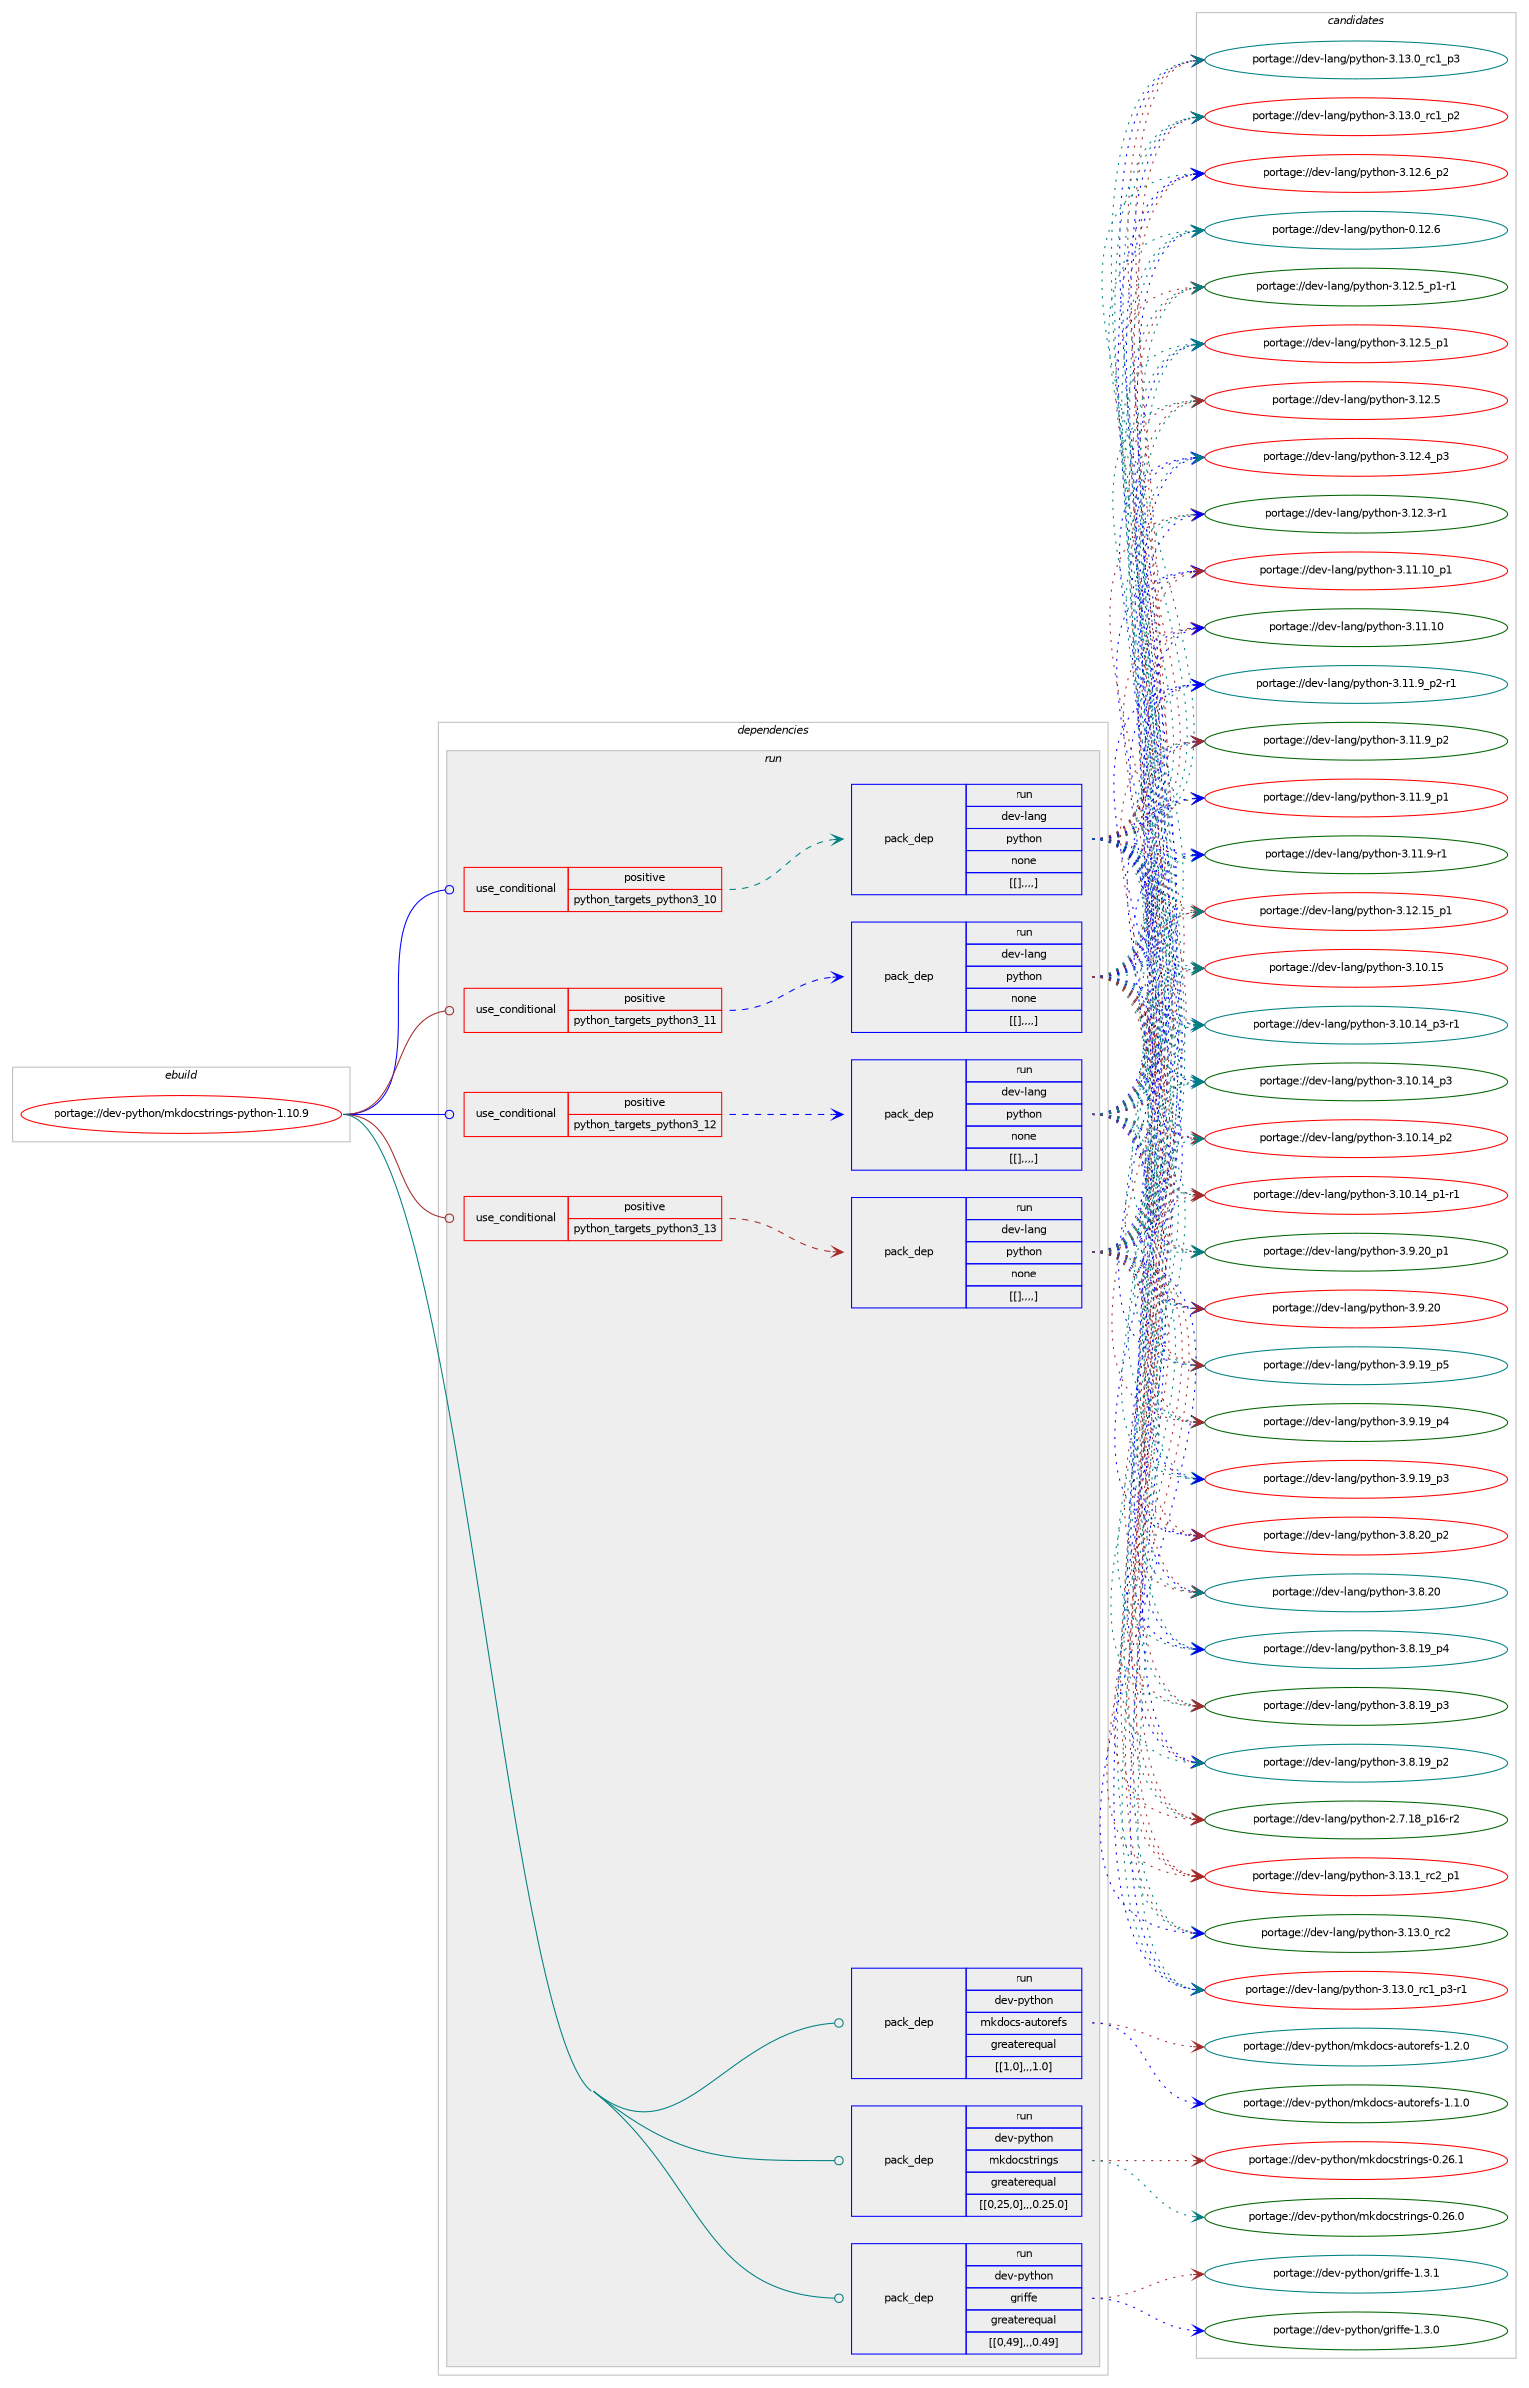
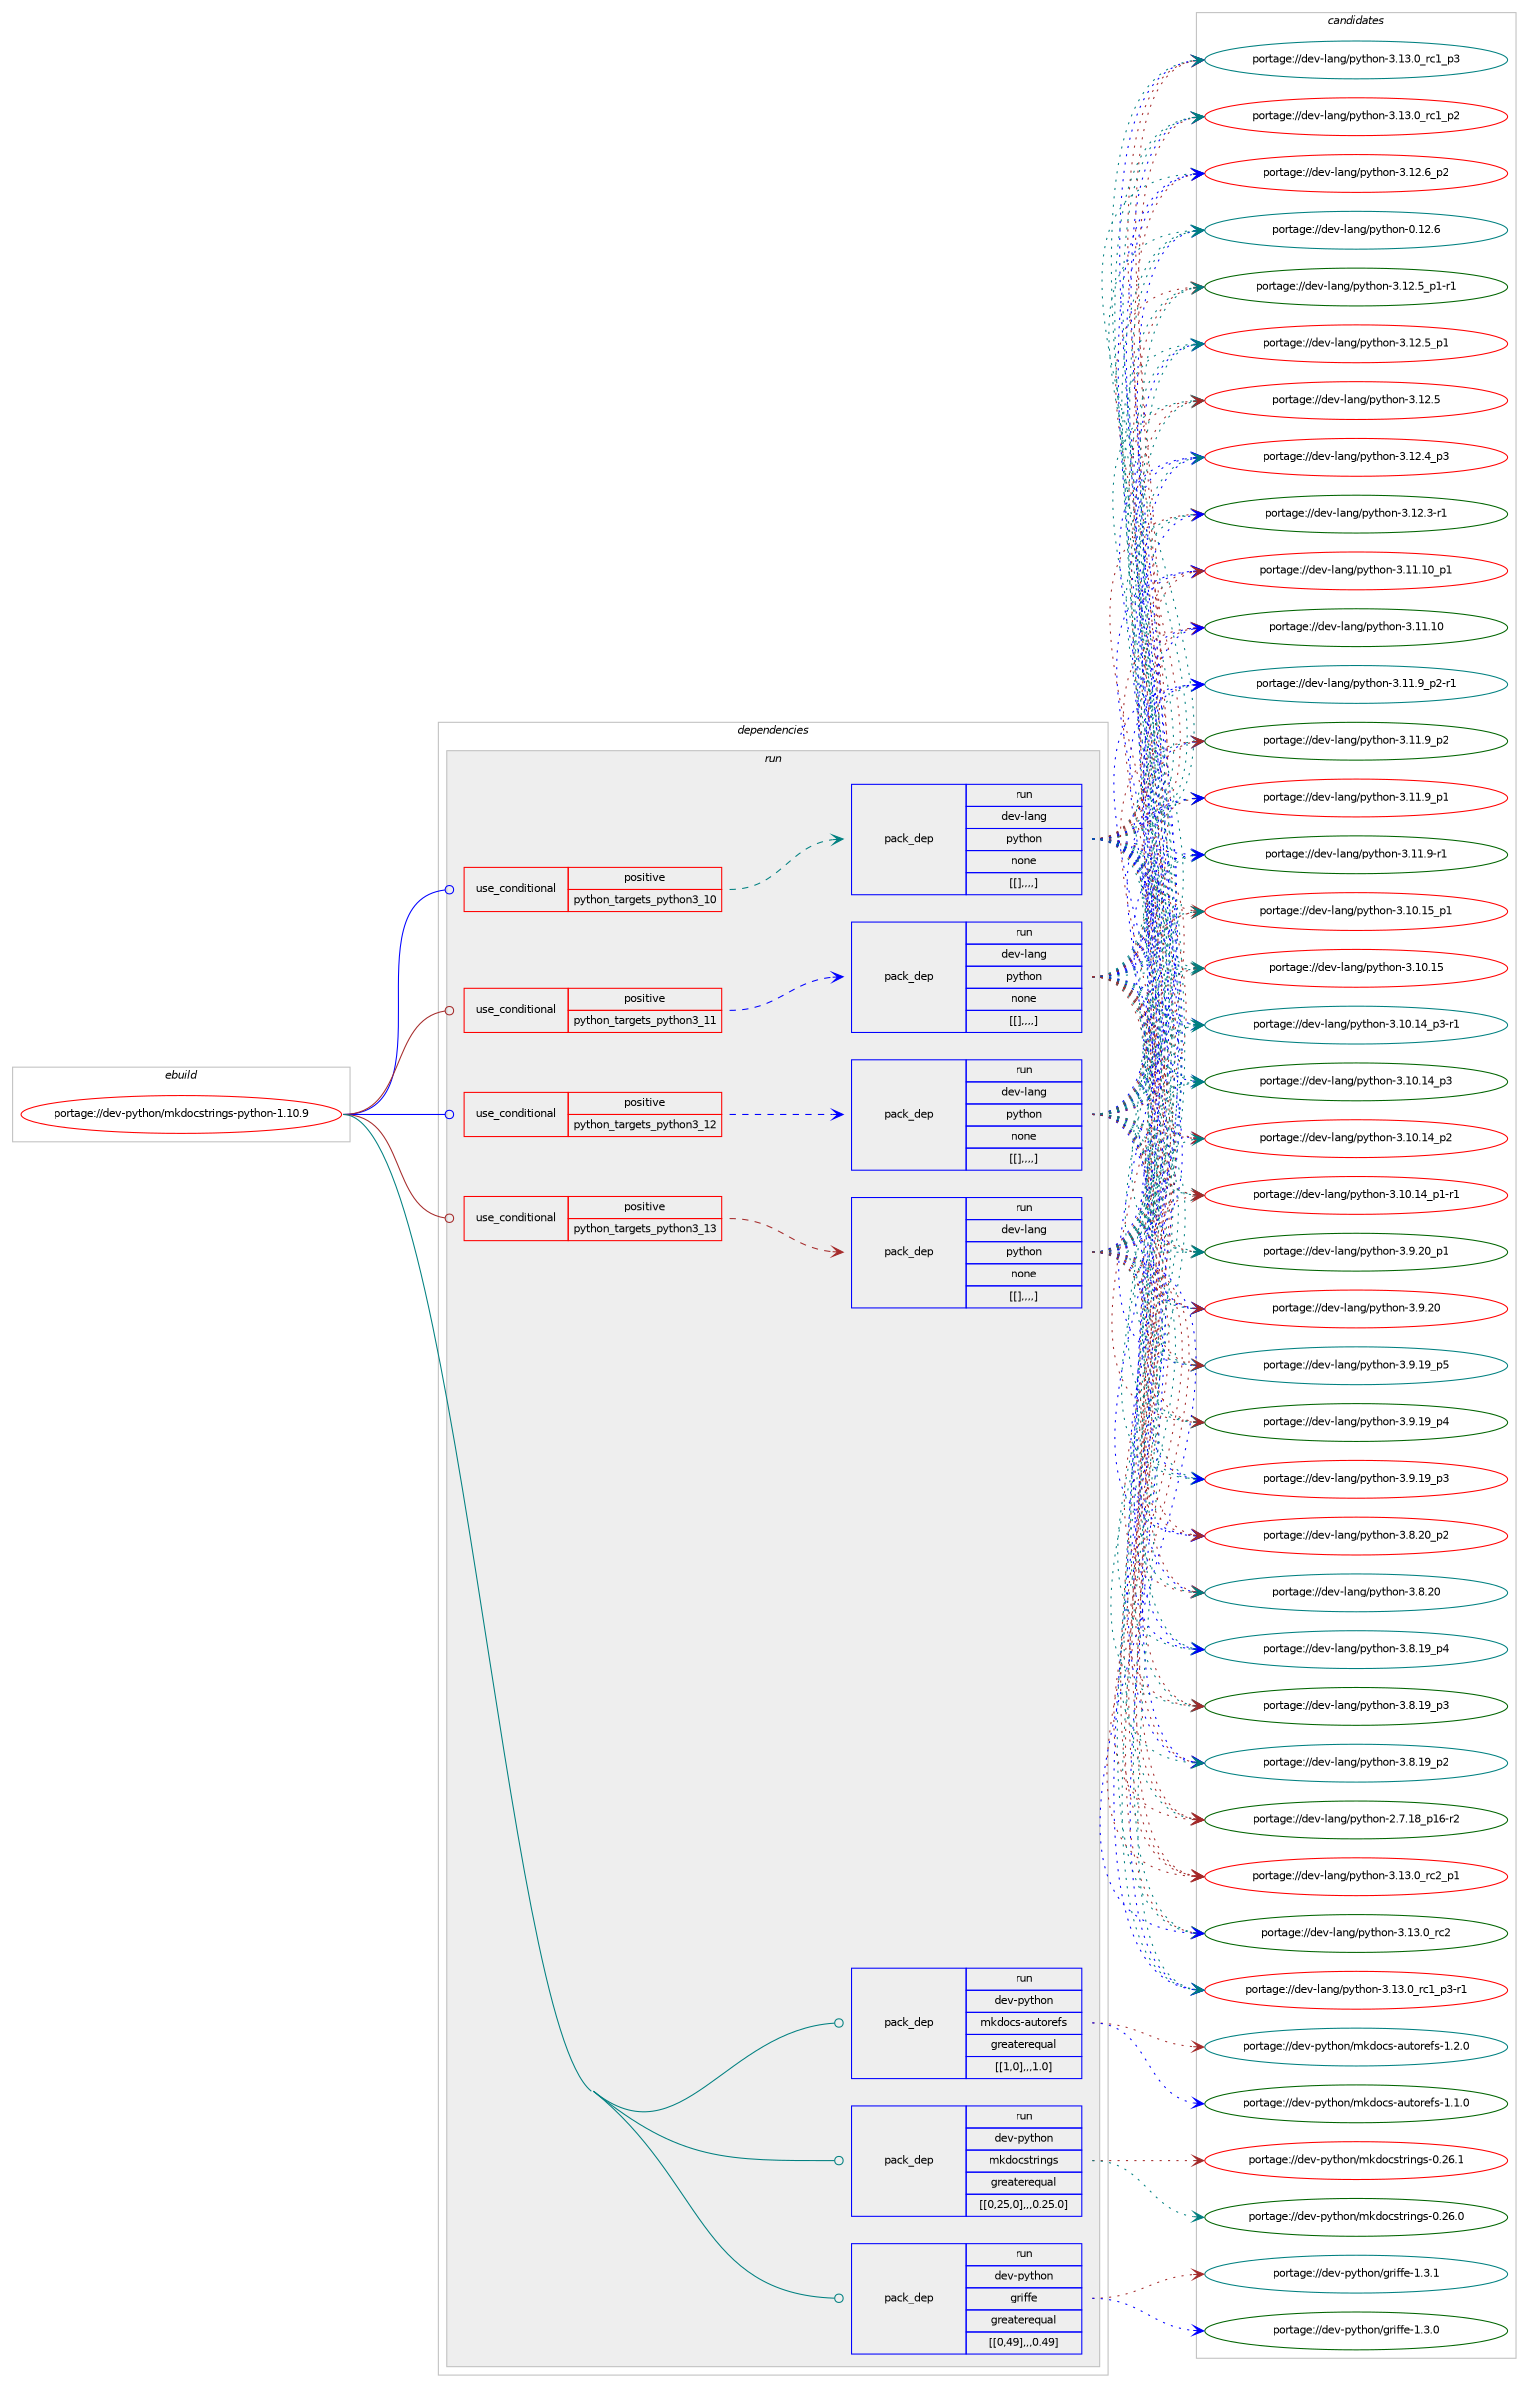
(1356, 912) -> (1356, 912)
(1356, 1877) -> (1356, 1877)
